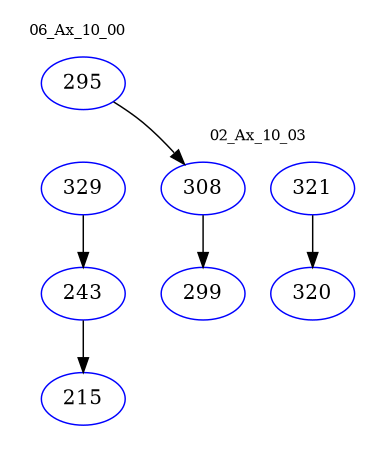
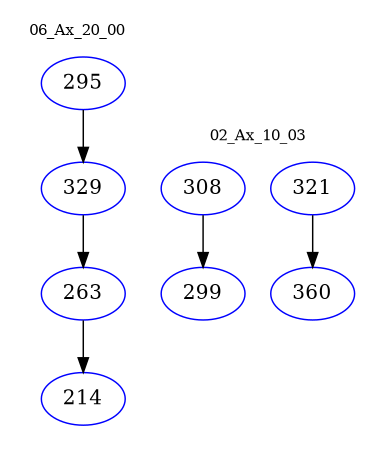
(77, 31) -> (77, 31)
(159, 137) -> (83, 129)
(83, 294) -> (83, 294)
(313, 294) -> (313, 294)
(83, 399) -> (83, 399)
